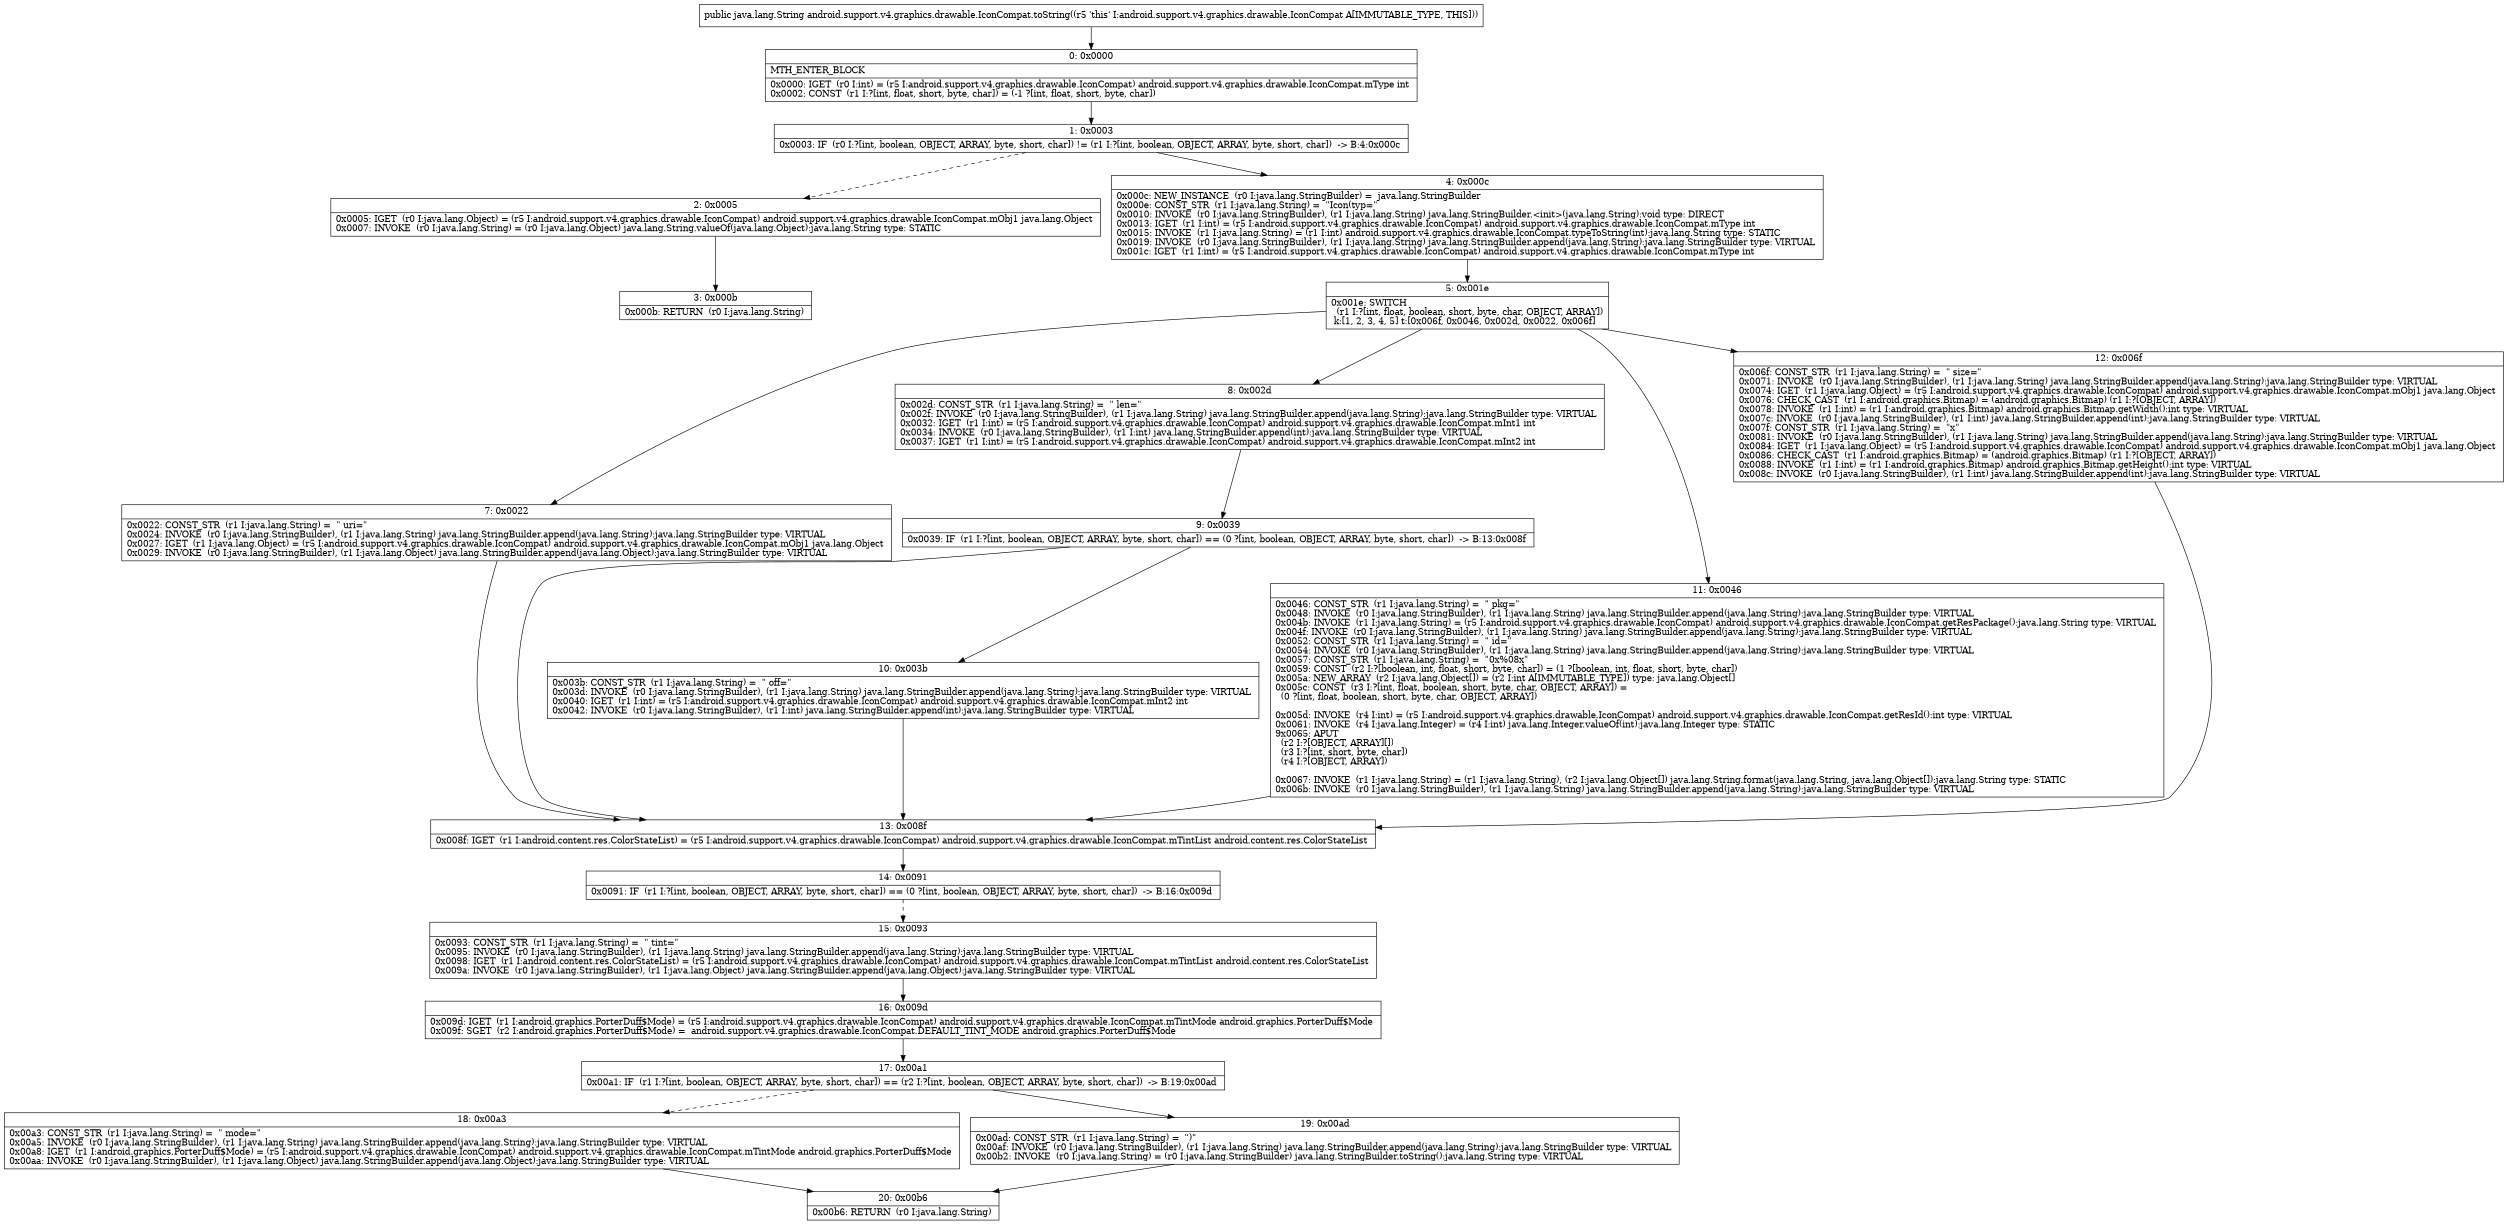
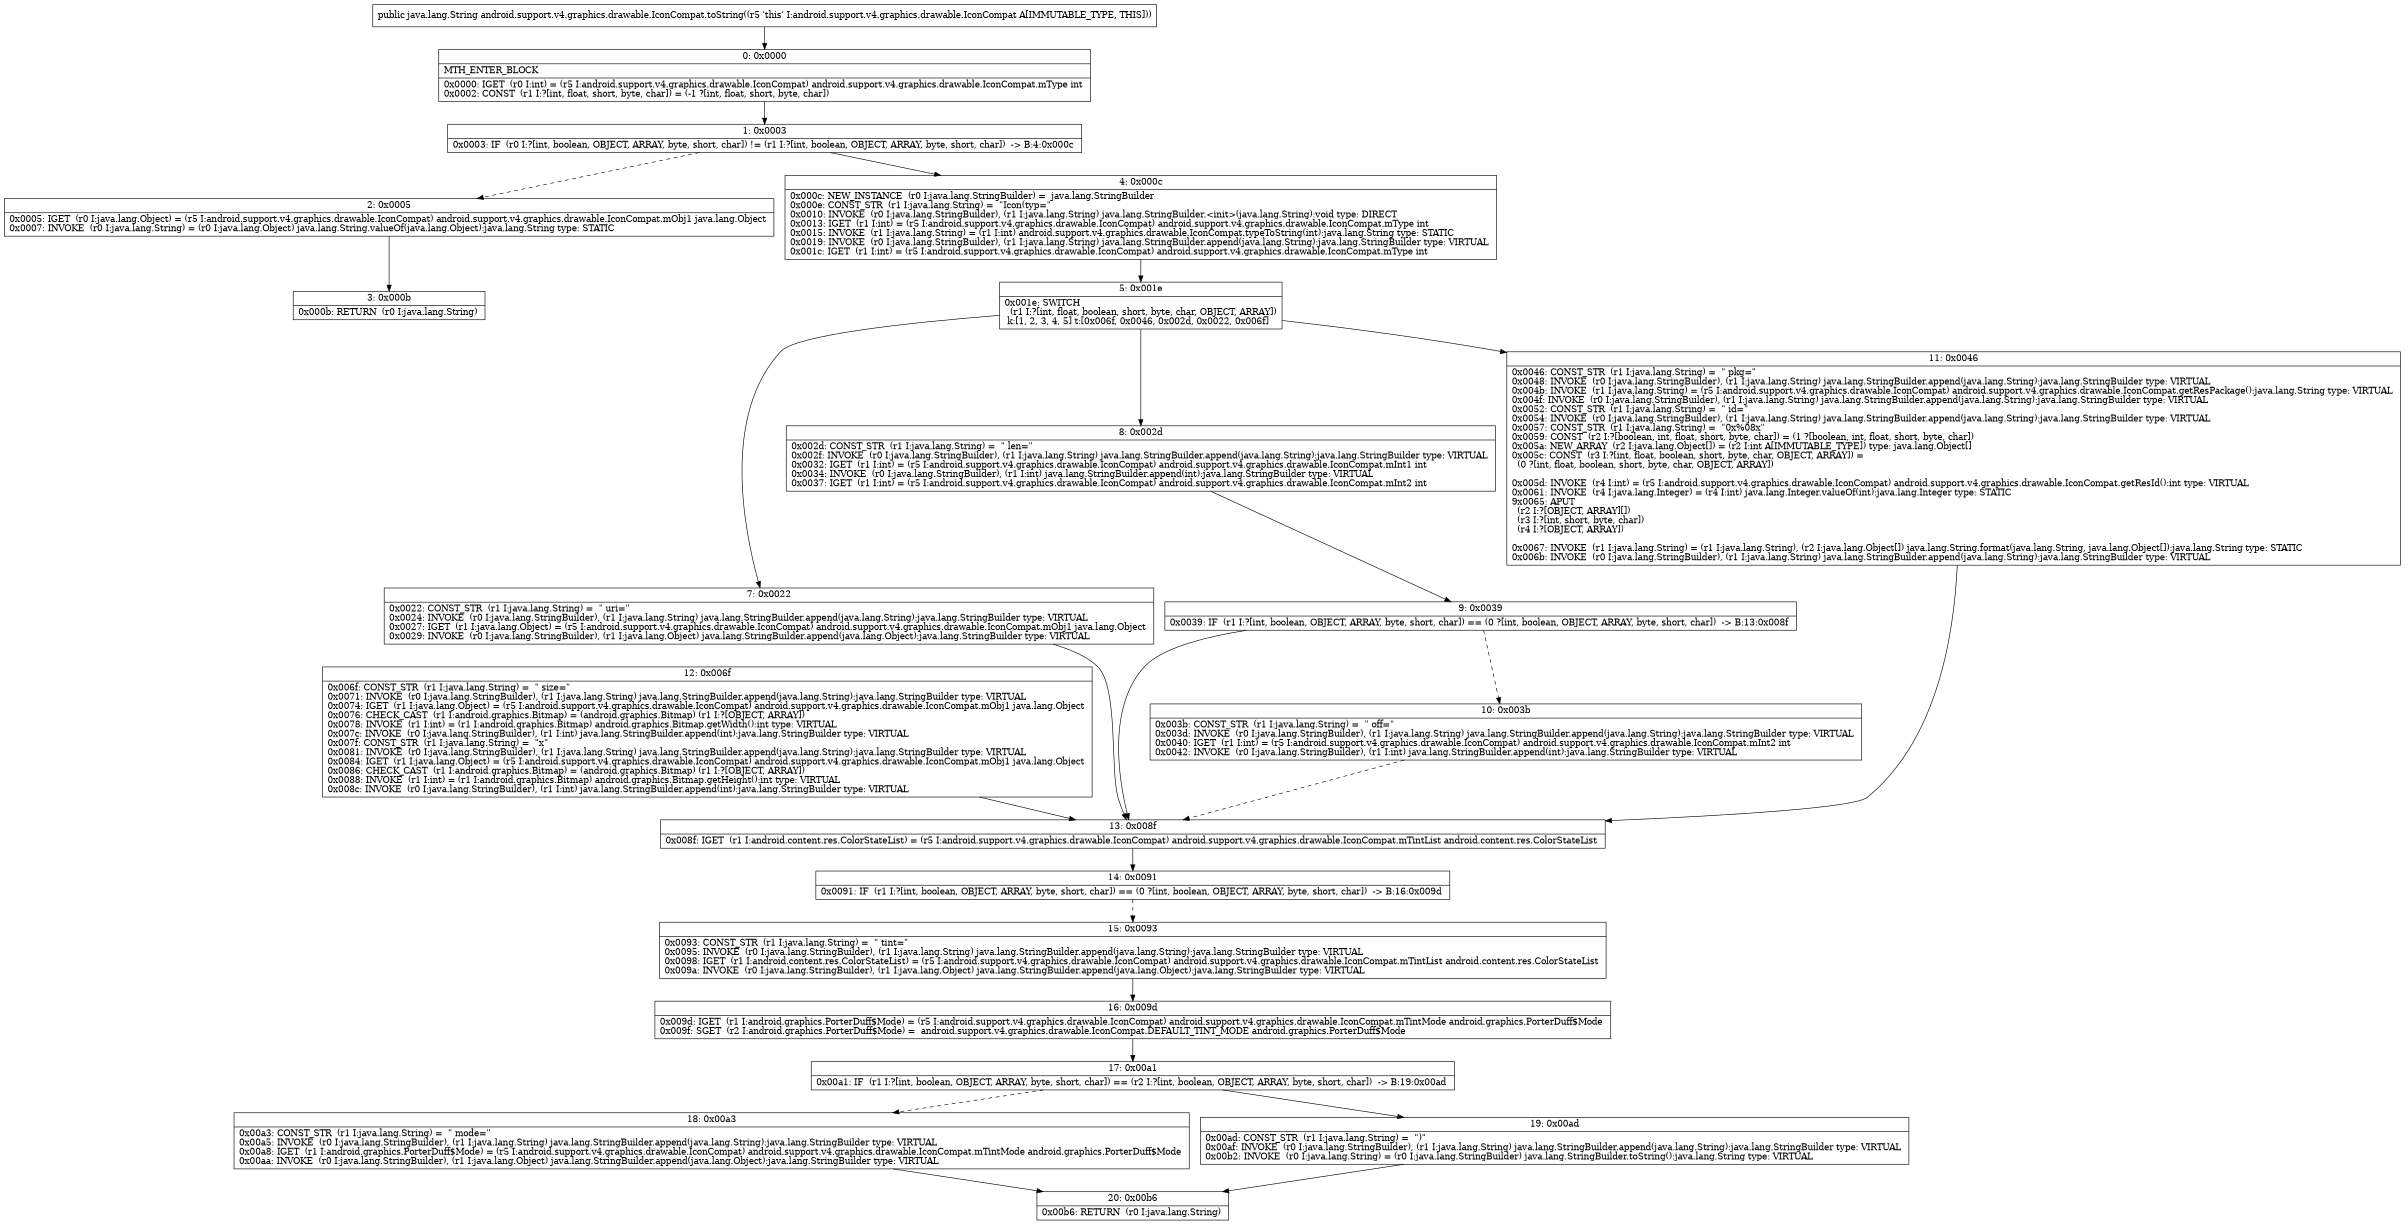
(1667, 340) -> none
(1077, 603) -> (1491, 664)
(903, 766) -> (1297, 789)
